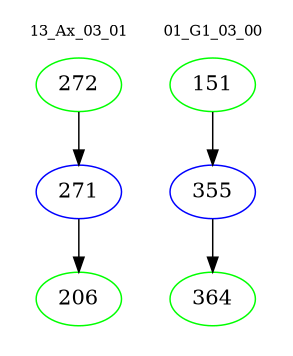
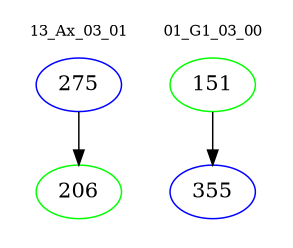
(79, 85) -> none
(79, 192) -> (79, 85)
(213, 299) -> none
